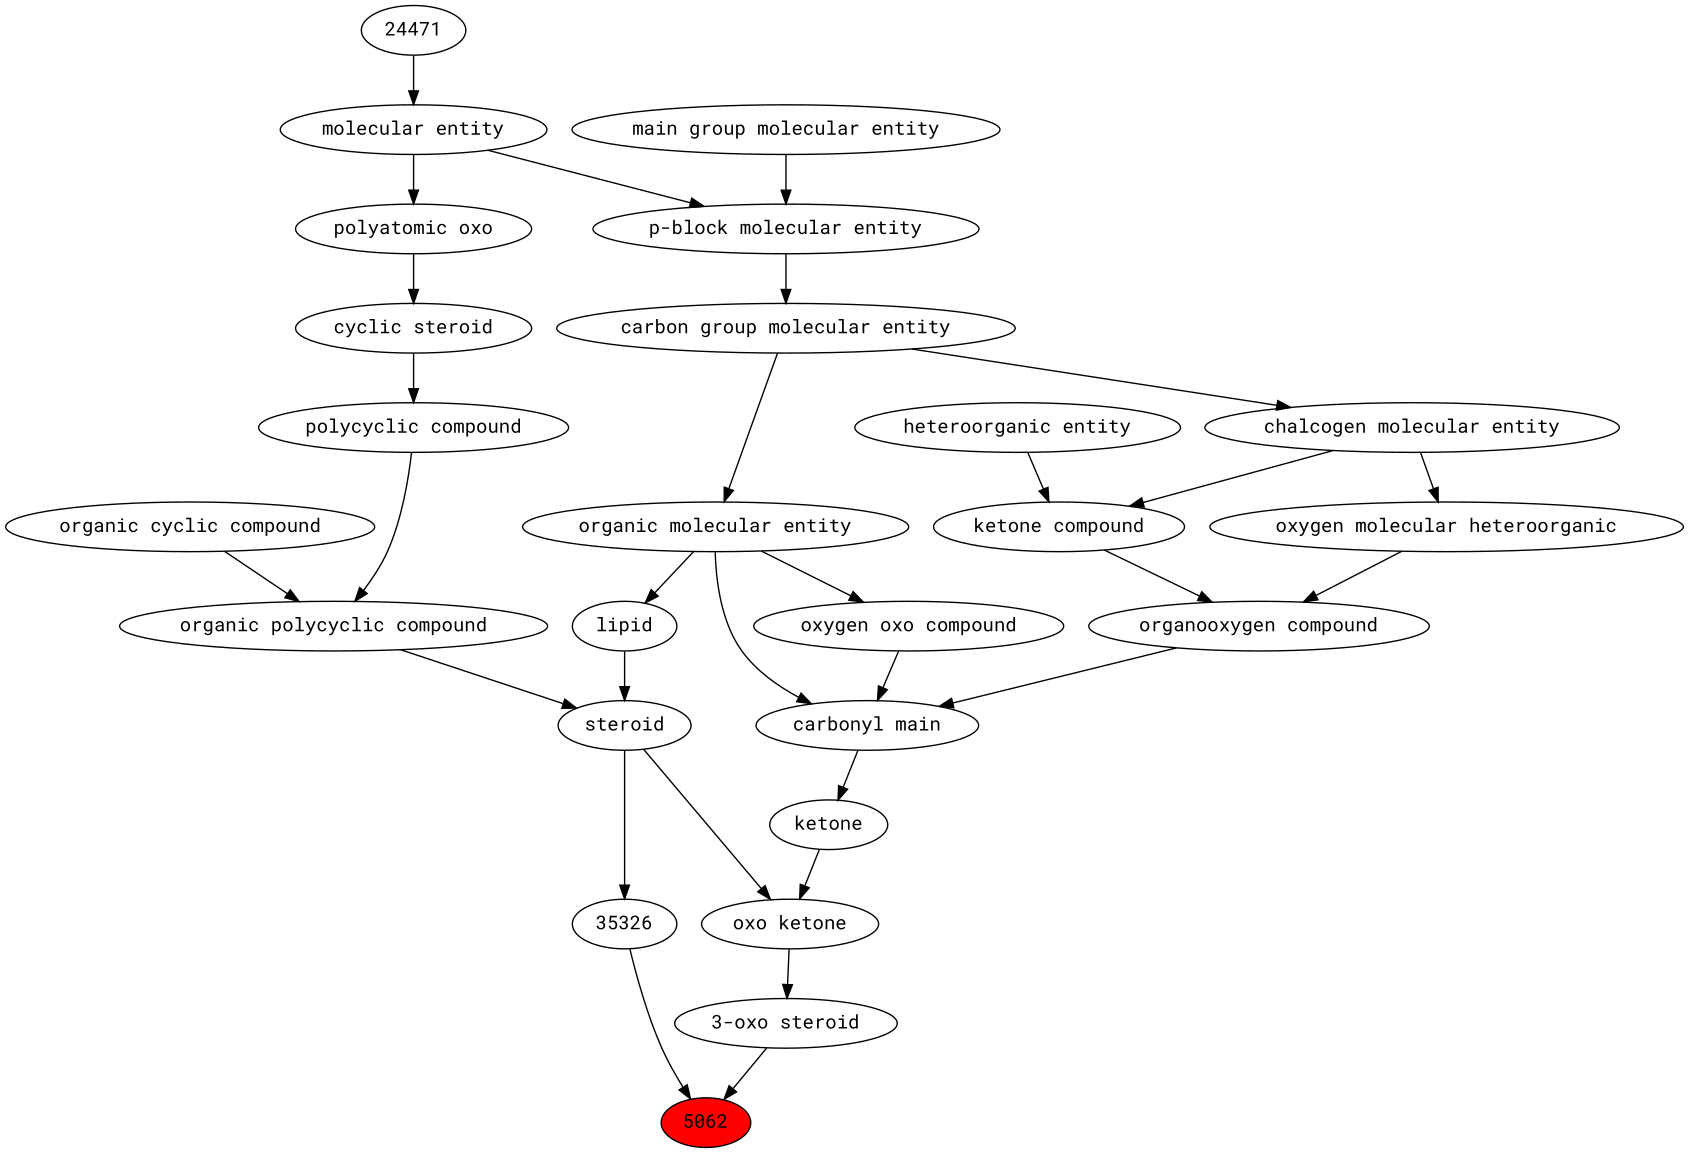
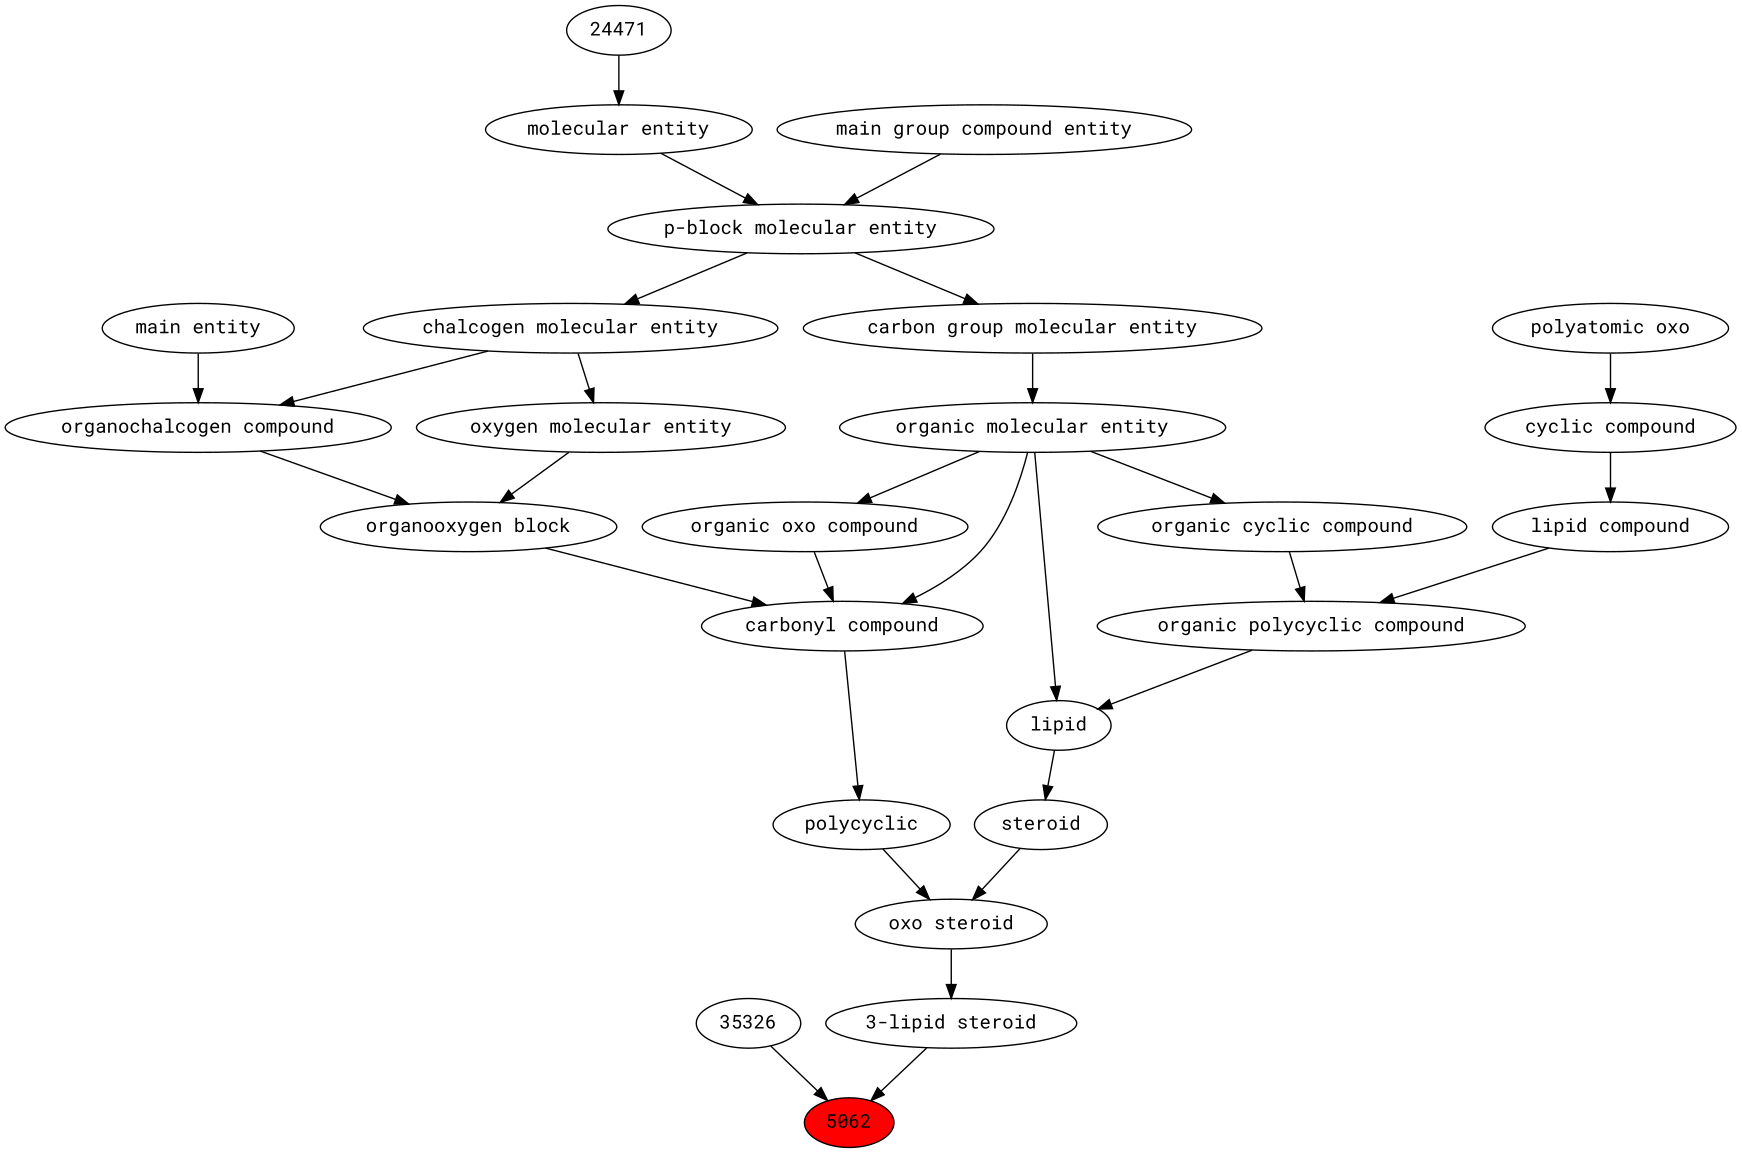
(786, 130) -> (984, 130)
(414, 173) -> none
(414, 328) -> (1610, 428)
(1094, 377) -> (692, 276)
(414, 428) -> (1610, 527)
(1018, 428) -> (198, 328)
none -> (1151, 475)
(1059, 527) -> (198, 428)
(1447, 527) -> (601, 428)
(909, 626) -> (805, 527)
(1259, 626) -> (469, 527)
(482, 677) -> (1182, 677)
(867, 725) -> (842, 626)
(625, 818) -> none
(829, 825) -> (862, 825)
(790, 924) -> (951, 924)
(786, 1023) -> (951, 1023)
